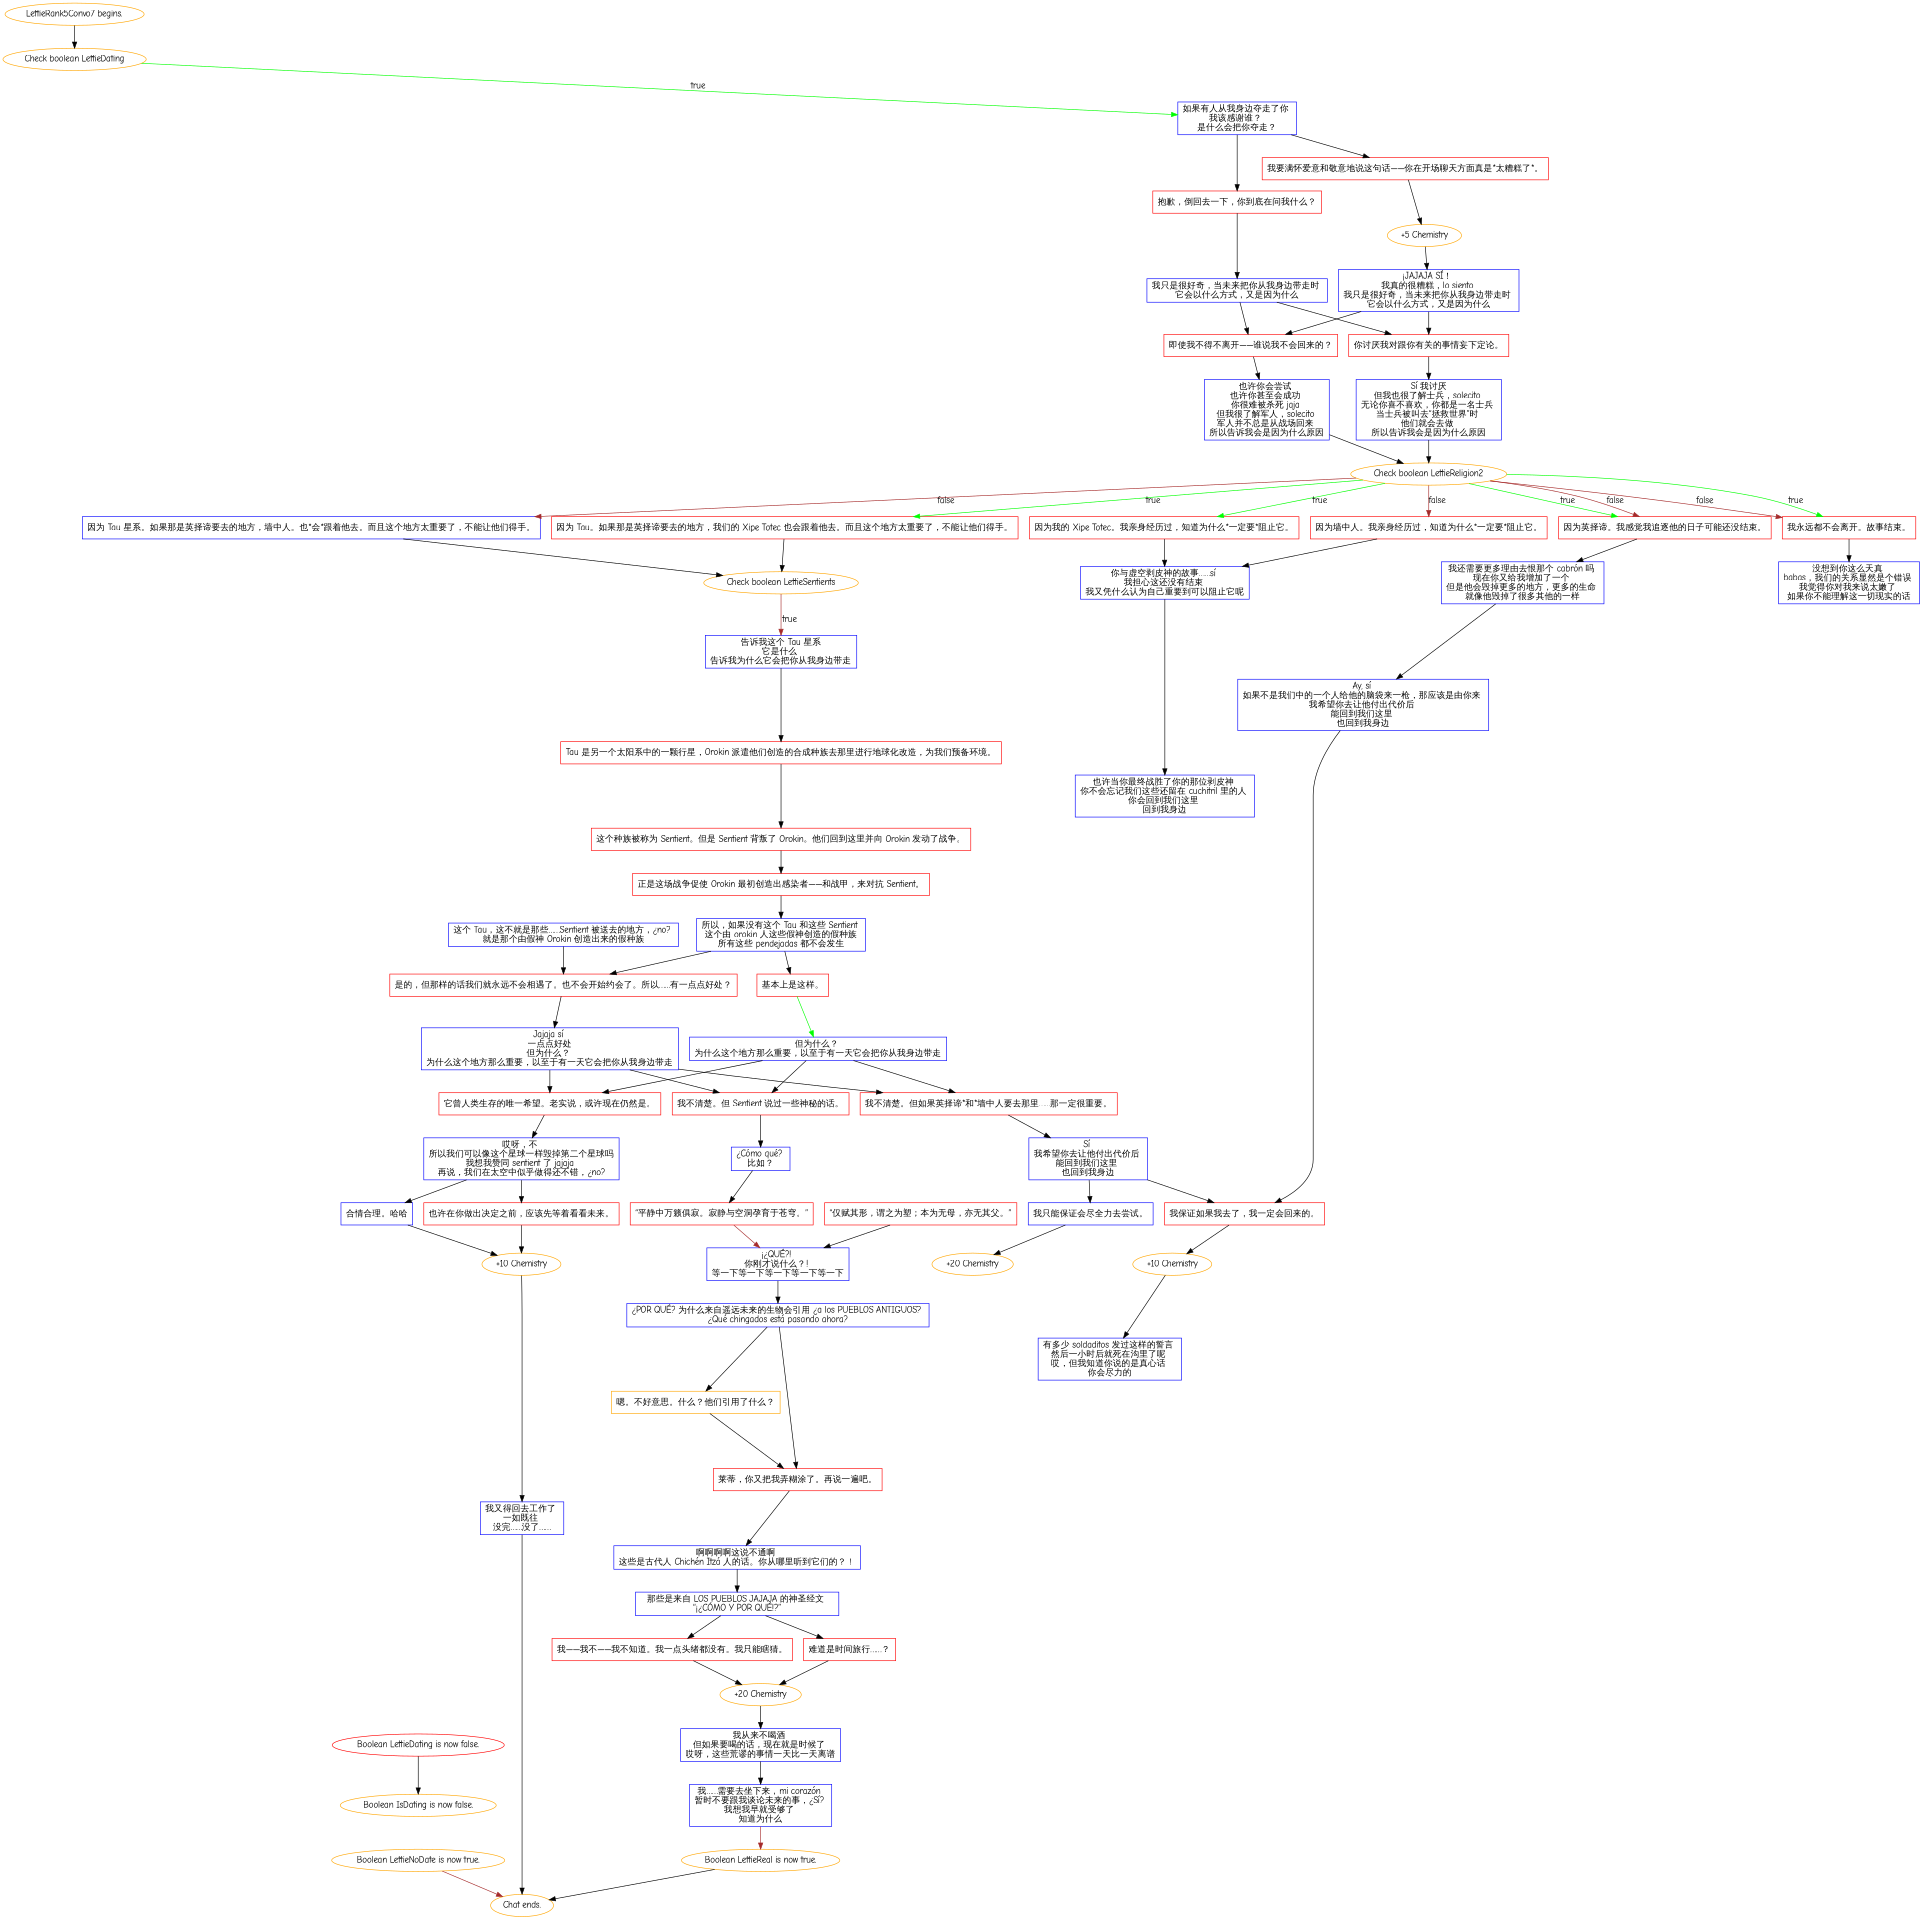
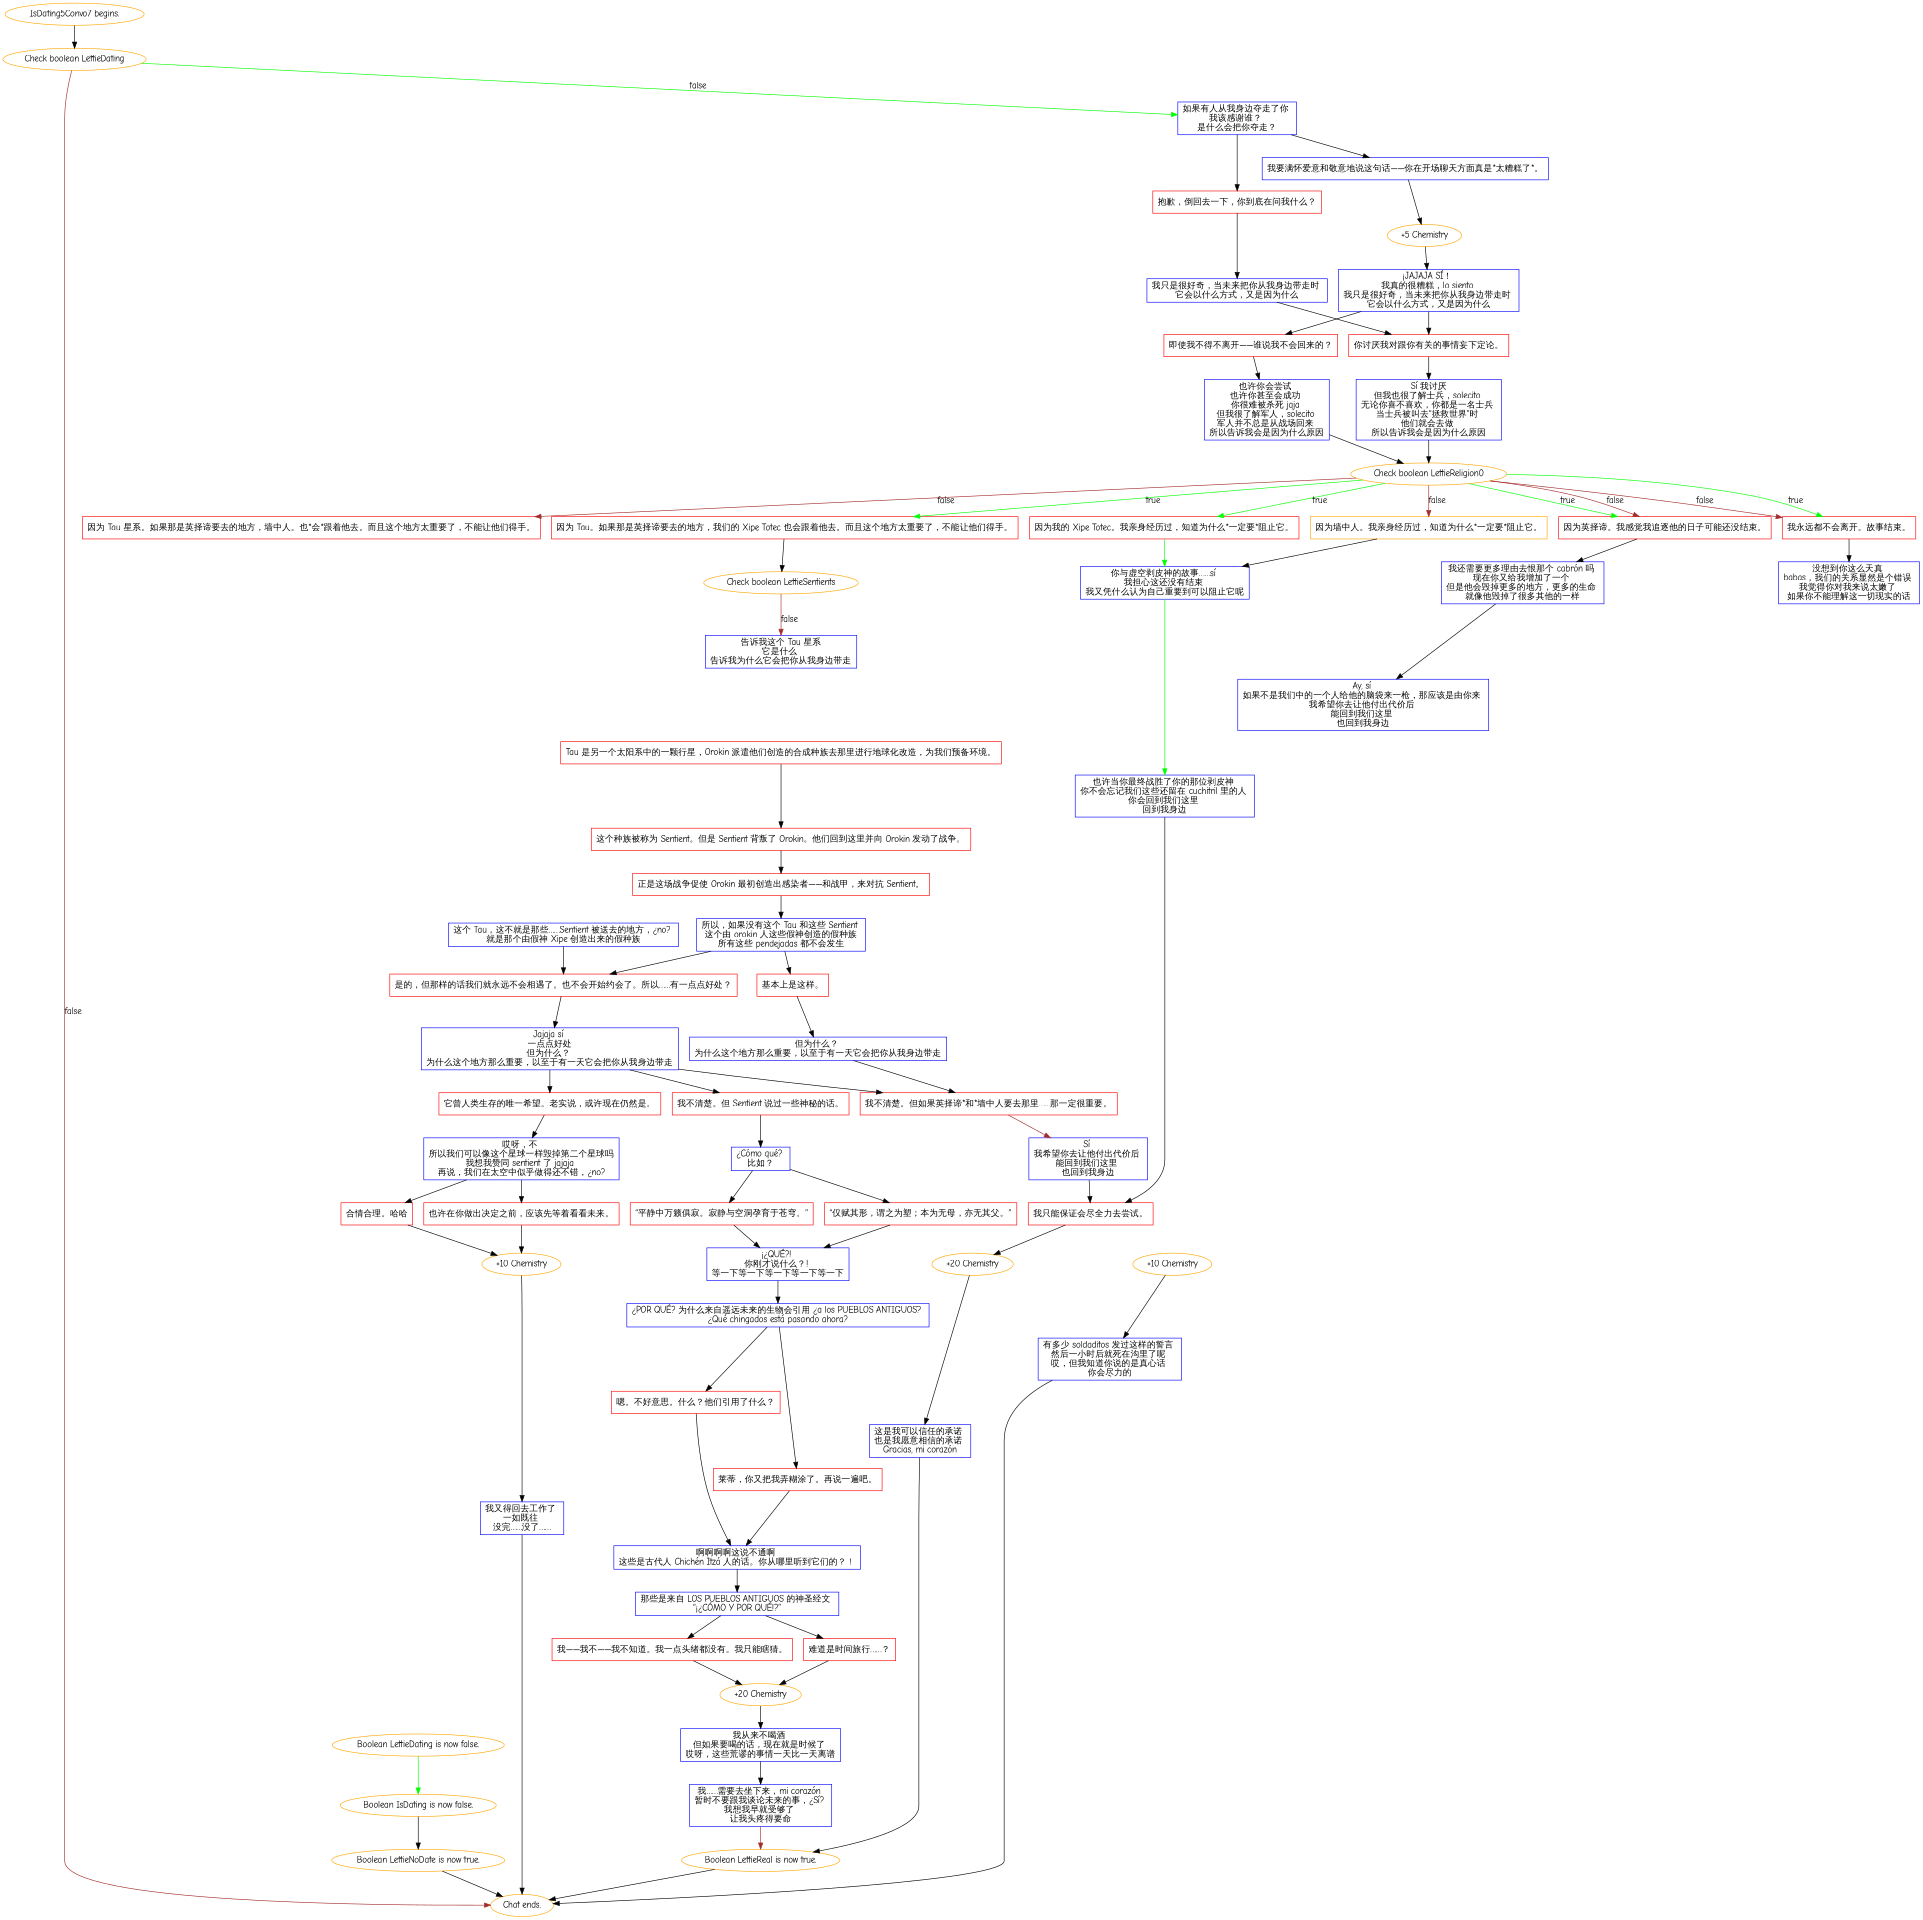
(75, 14) -> (75, 14)
(698, 86) -> (698, 86)
(1405, 169) -> (1405, 169)
(1243, 315) -> none
(1429, 474) -> (1429, 474)
(311, 528) -> (311, 528)
(1429, 528) -> (1429, 528)
(1164, 550) -> (1164, 550)
(560, 557) -> none
(790, 620) -> (790, 620)
(1165, 684) -> (1165, 684)
(781, 702) -> none
(563, 935) -> (563, 935)
(804, 1014) -> (804, 1014)
none -> (1165, 1016)
(791, 1074) -> none
(686, 1076) -> none
(1027, 1125) -> (1027, 1125)
none -> (65, 1179)
none -> (837, 1185)
(377, 1214) -> (377, 1214)
(1091, 1214) -> (1091, 1214)
(1245, 1214) -> none
(744, 1234) -> (744, 1234)
(696, 1402) -> (696, 1402)
(744, 1439) -> (705, 1479)
none -> (920, 1441)
(737, 1604) -> (737, 1604)
(418, 1745) -> (418, 1745)
(418, 1772) -> (418, 1772)
(761, 1805) -> (761, 1805)
none -> (418, 1830)
none -> (1004, 1834)
(470, 1883) -> (470, 1883)
